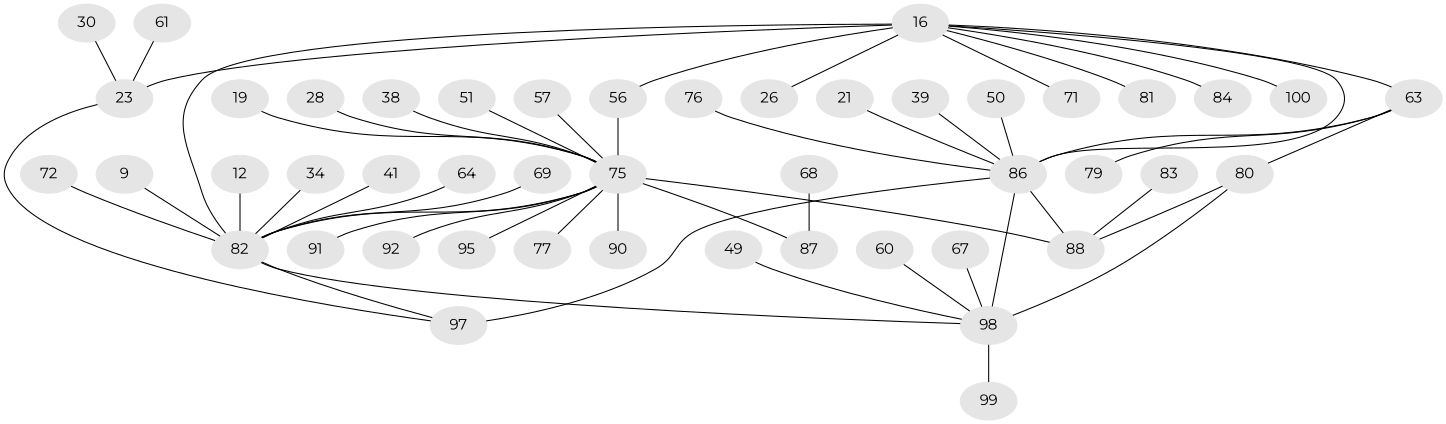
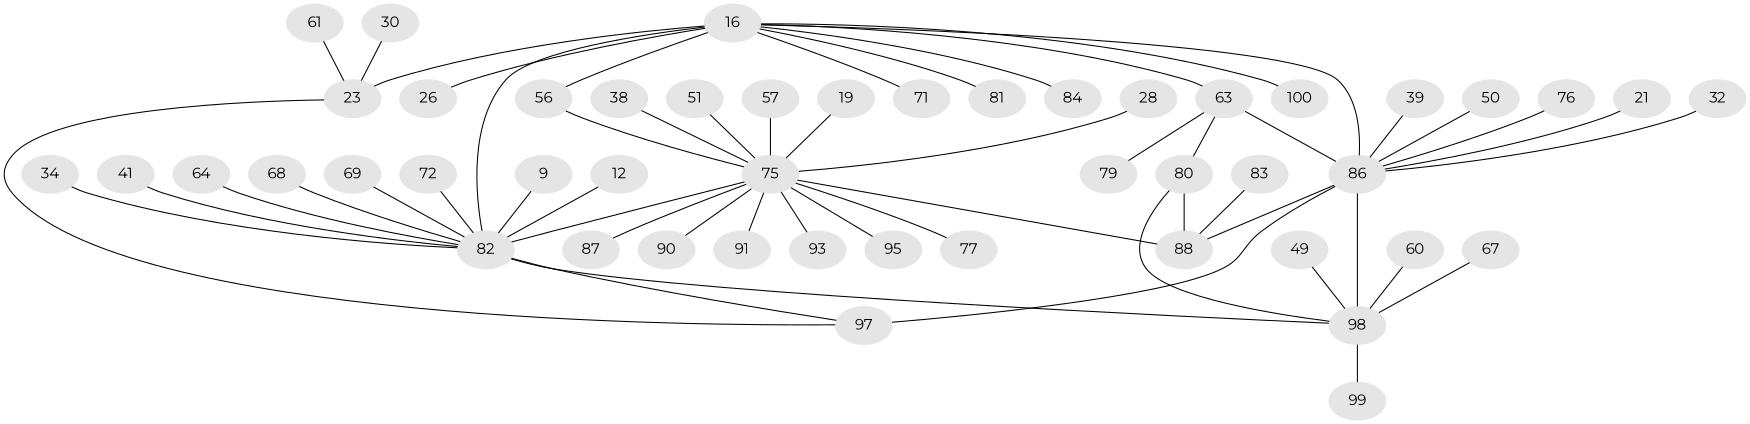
none -> (1718, 99)
(809, 212) -> (379, 216)
(391, 250) -> (818, 250)
